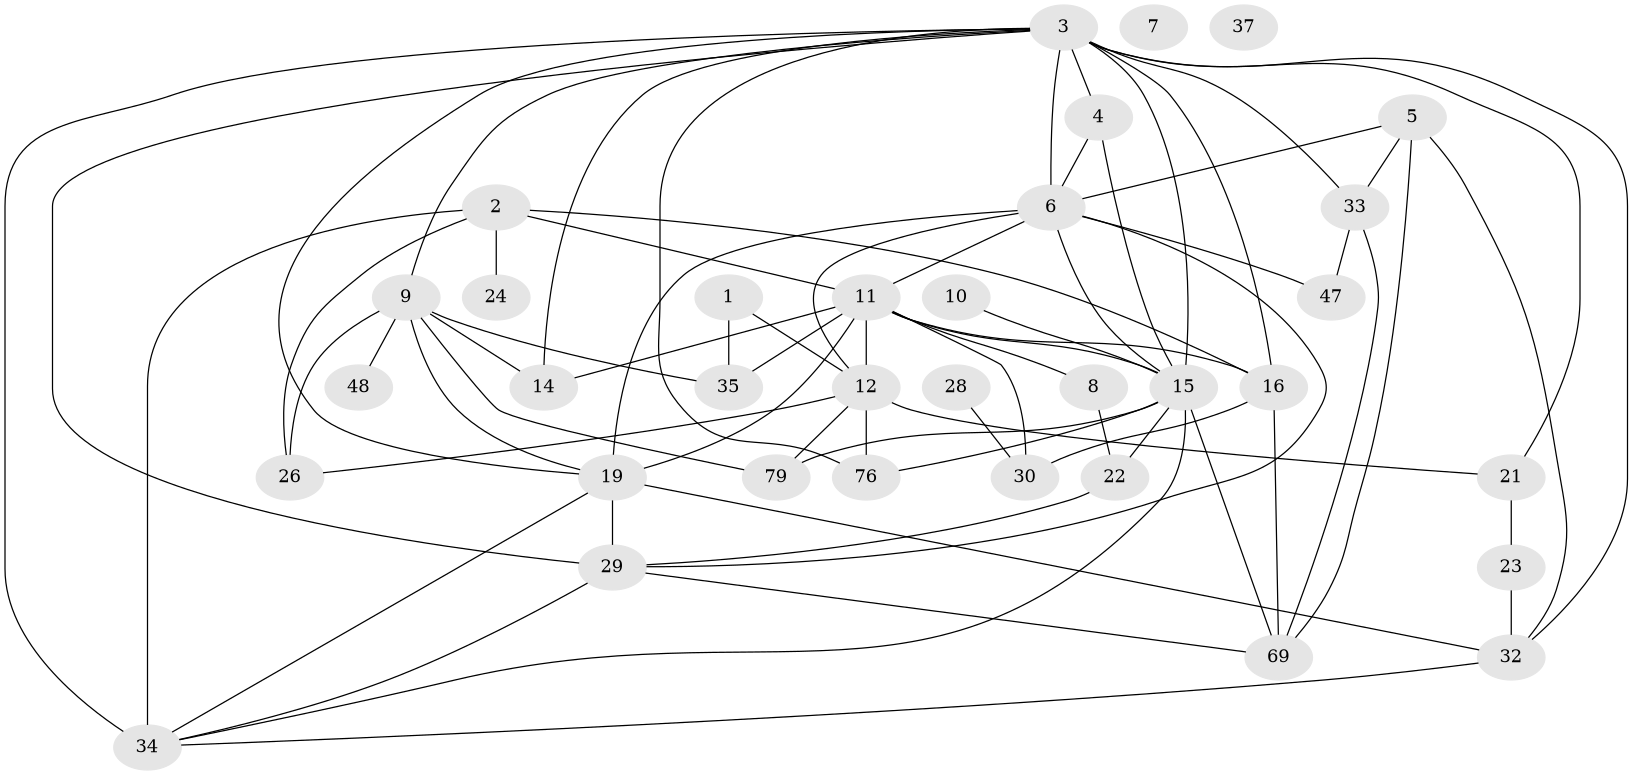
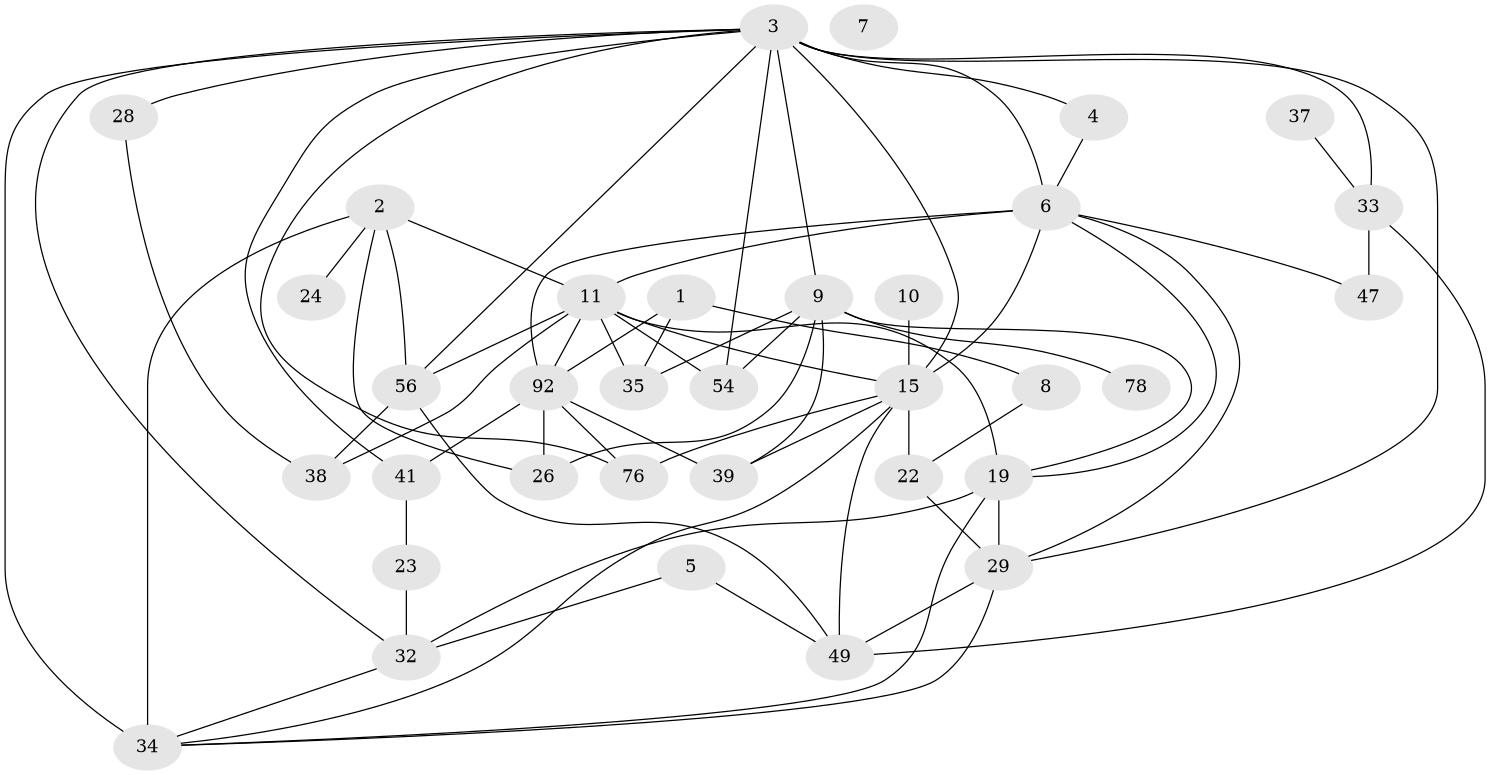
(425, 130) -> (429, 51)
(1232, 162) -> none
(1384, 163) -> (1334, 163)
(1129, 256) -> none
(984, 345) -> (867, 337)
(359, 388) -> (1136, 388)
(544, 388) -> (724, 388)
(866, 388) -> (544, 388)
(1274, 388) -> (406, 388)
(776, 478) -> (724, 478)
(1025, 478) -> (316, 478)
(1511, 478) -> (406, 478)
(1279, 658) -> (840, 658)
